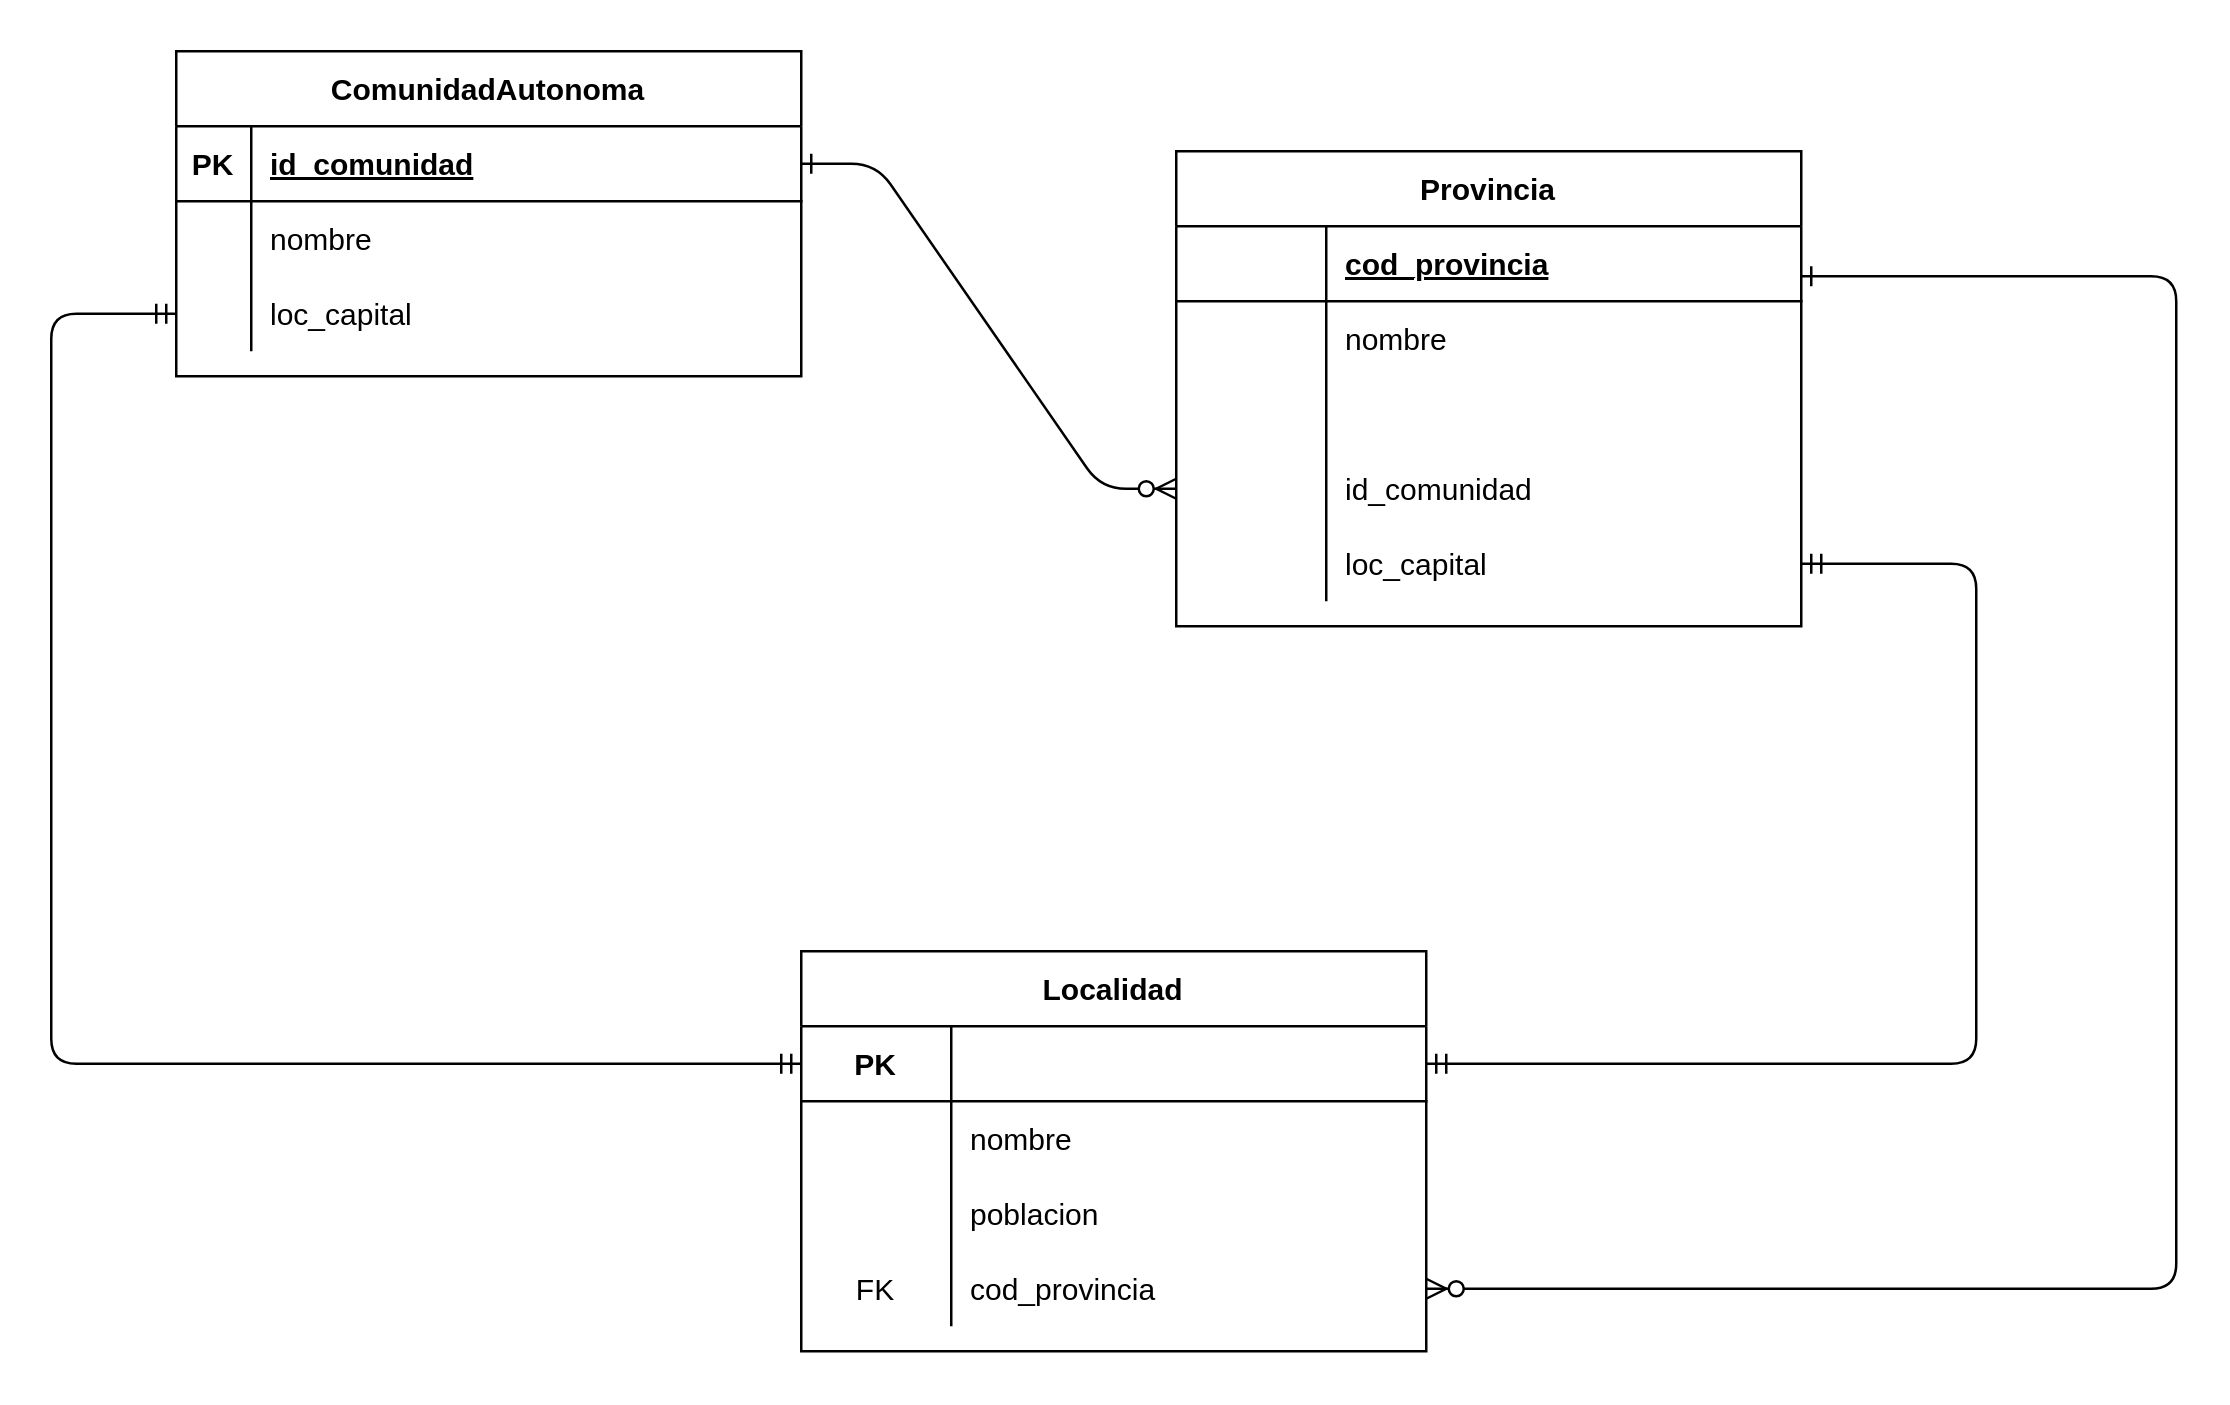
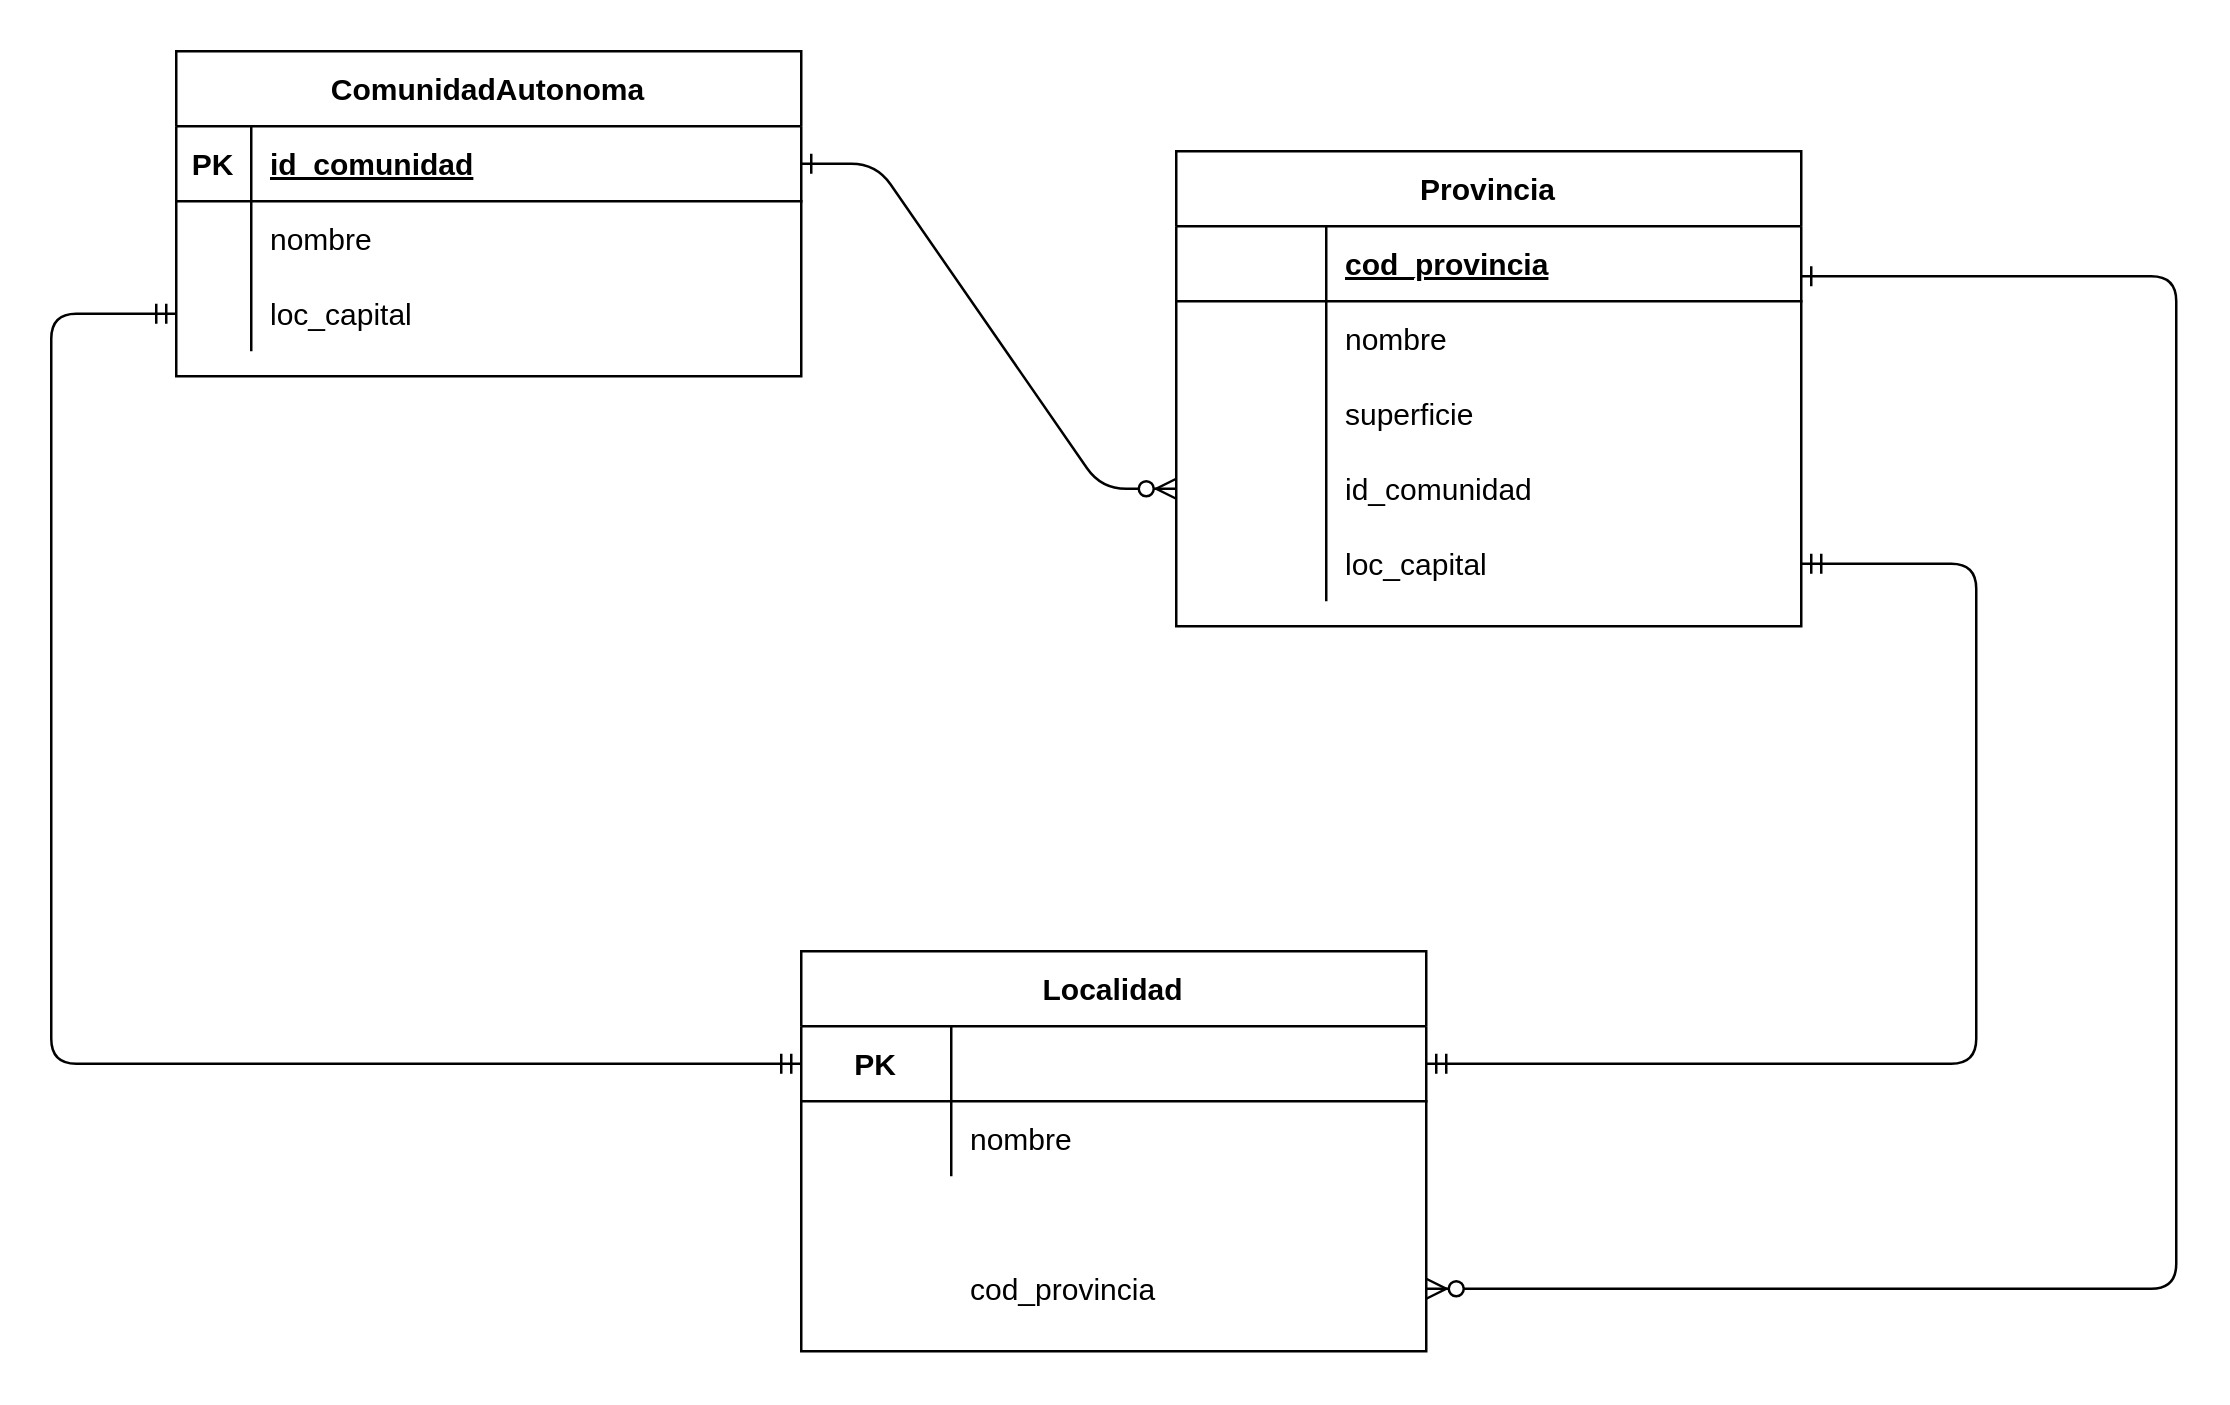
none -> (1564, 414)
(1189, 1214) -> none
(876, 1289) -> none
